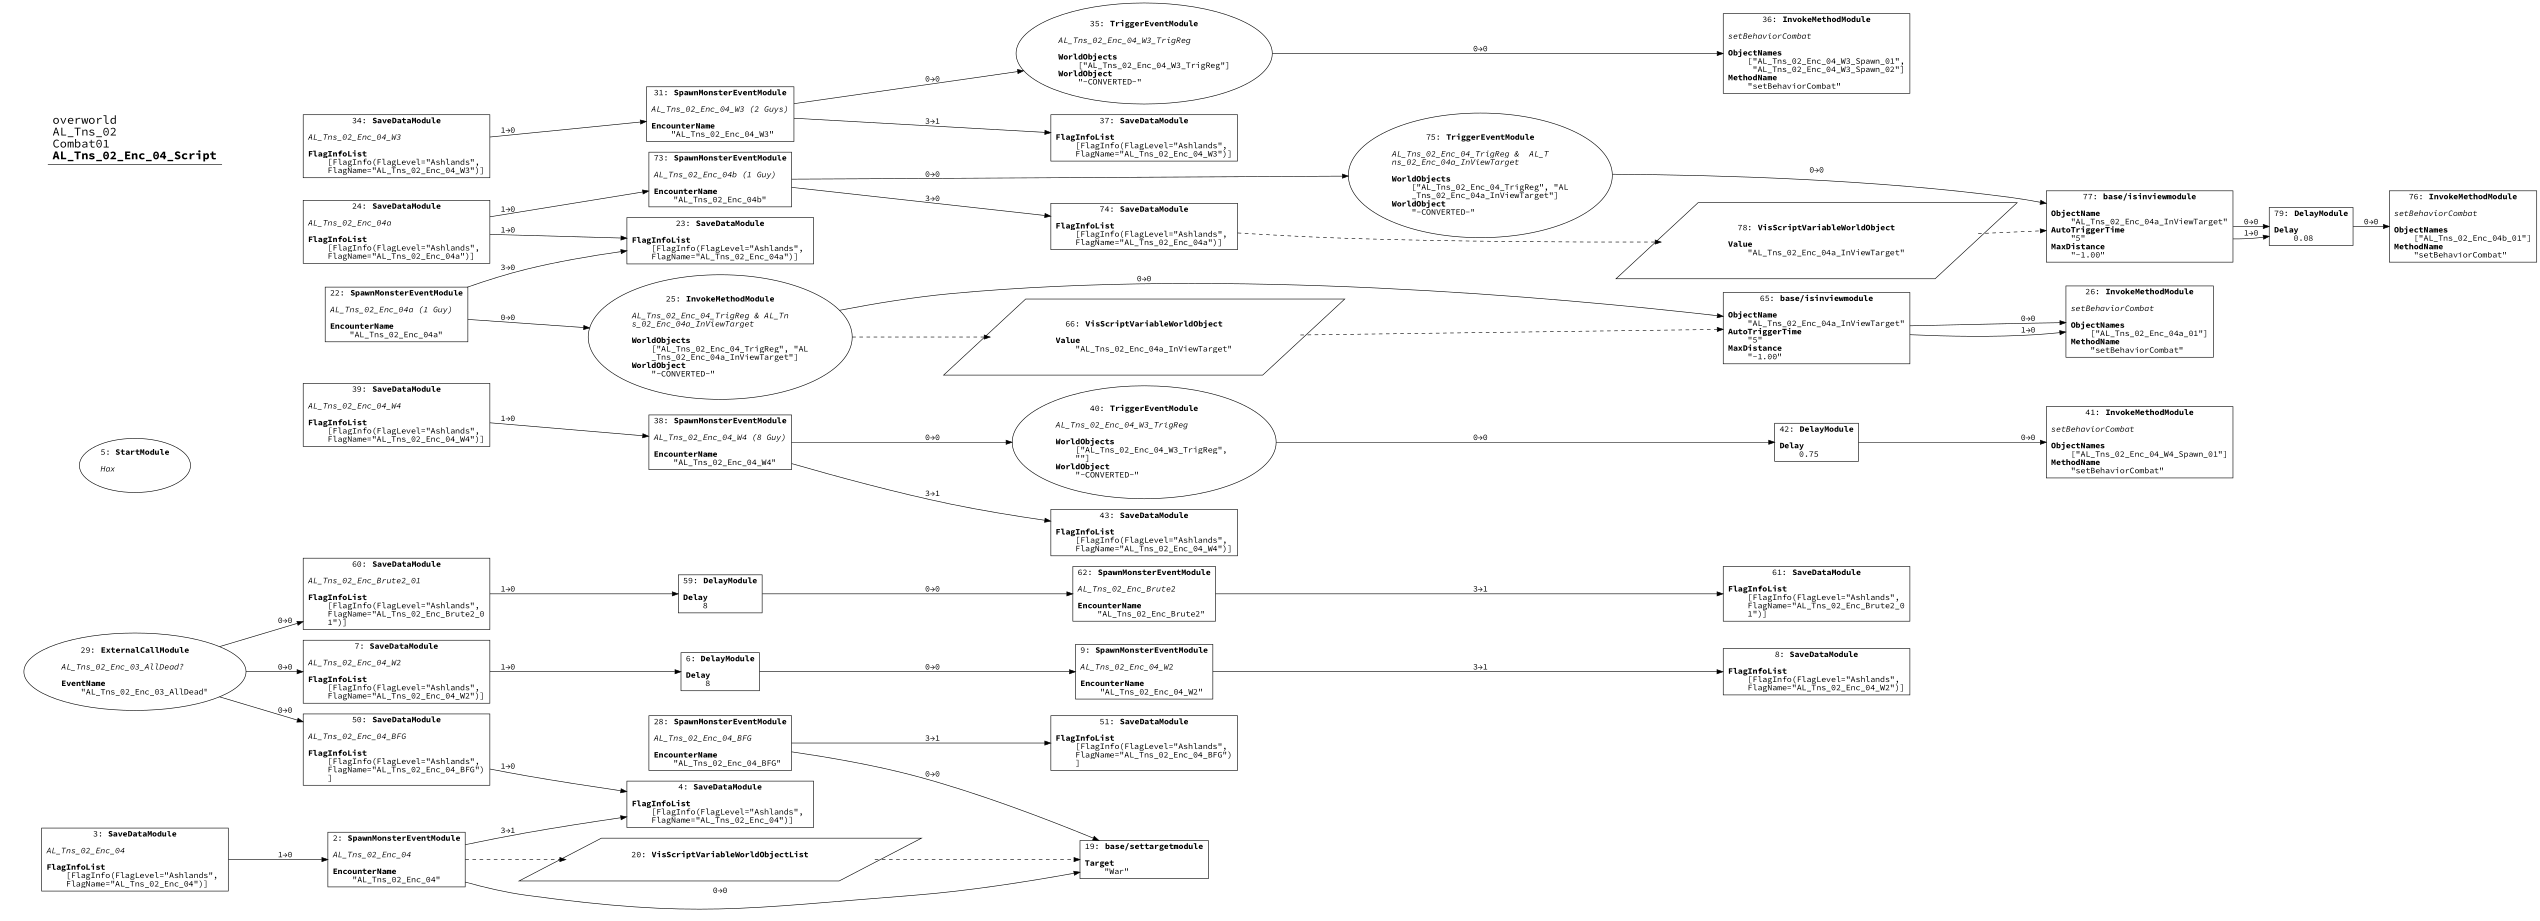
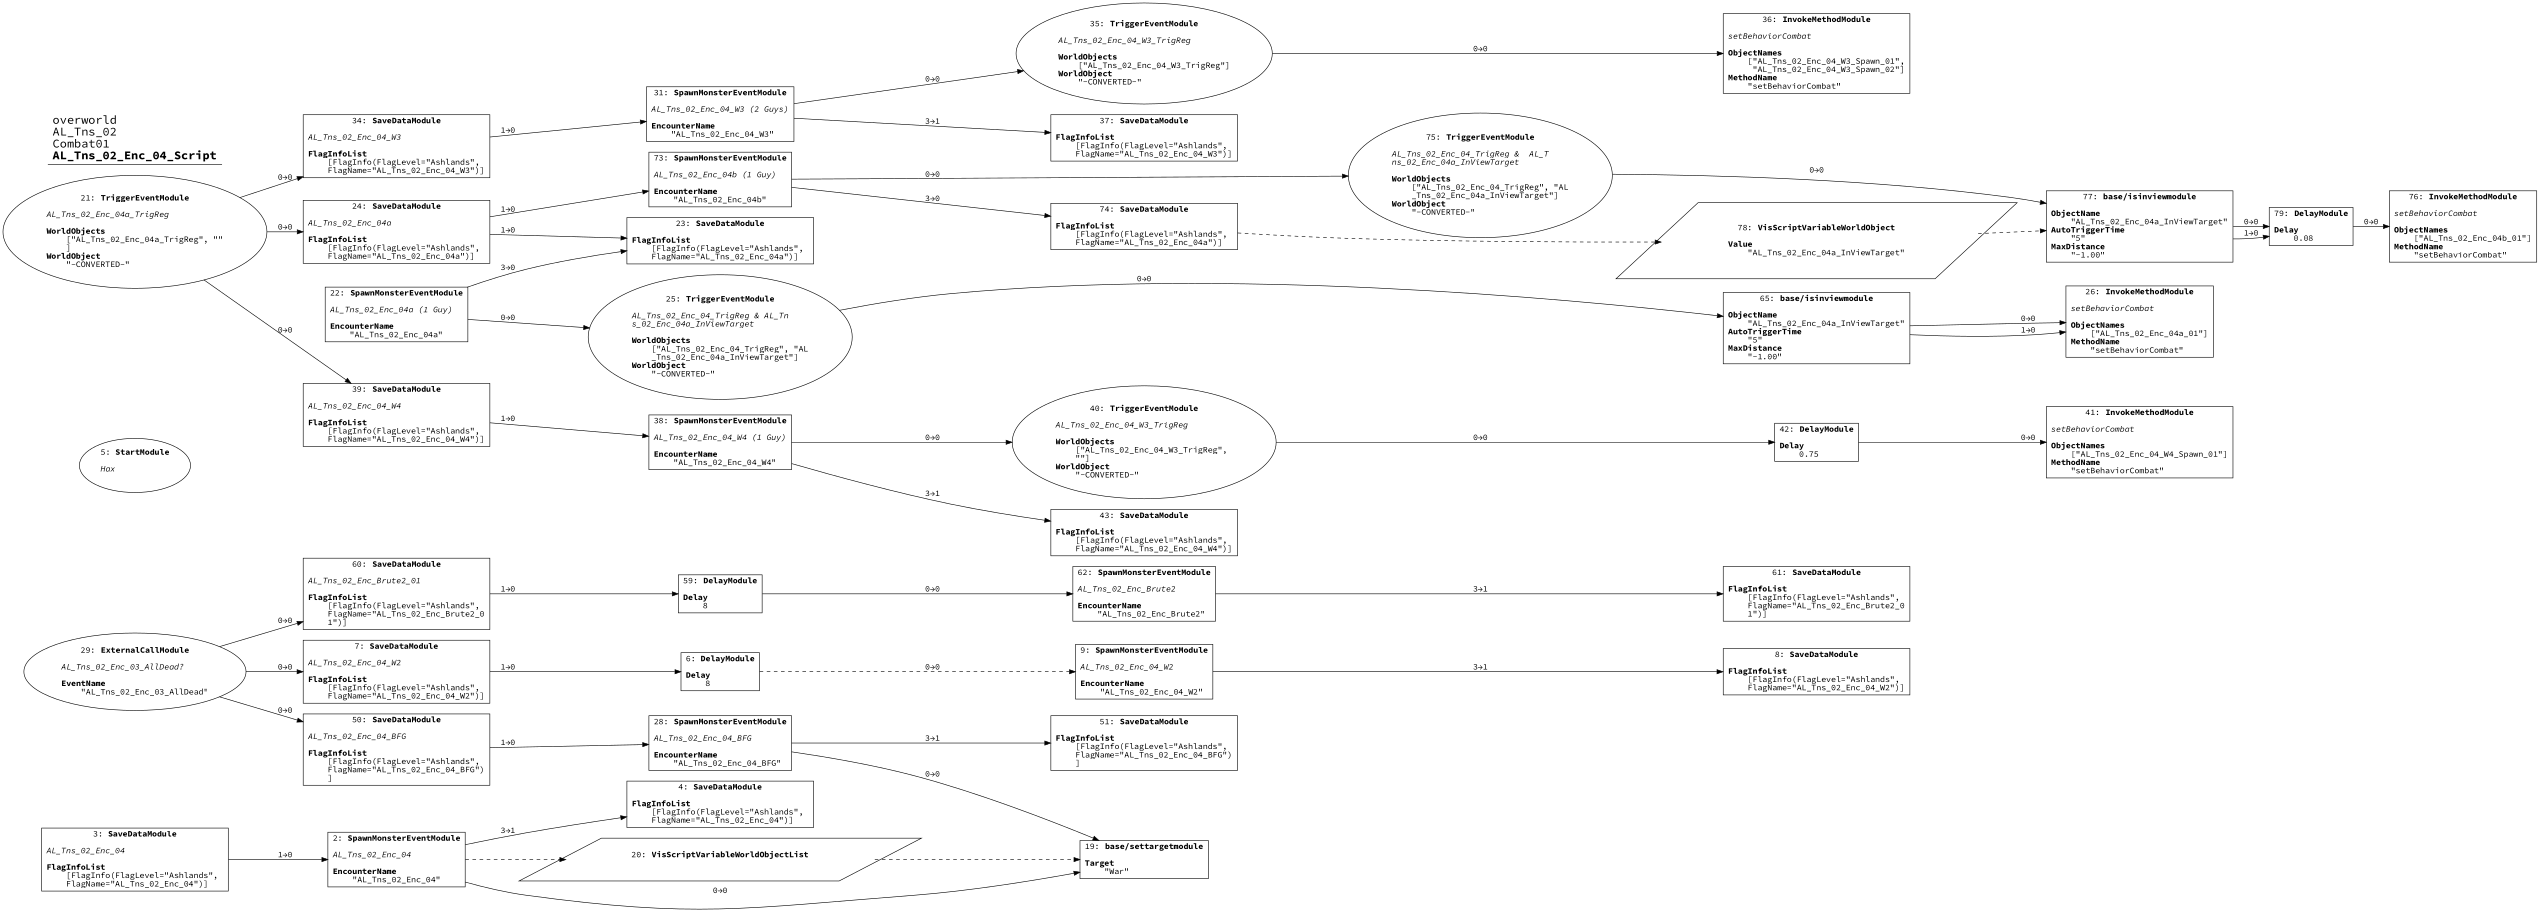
none -> (135, 232)
(730, 299) -> (730, 299)
(1144, 337) -> none
(720, 437) -> (720, 437)
(914, 672) -> (914, 672)
(555, 781) -> (566, 746)
